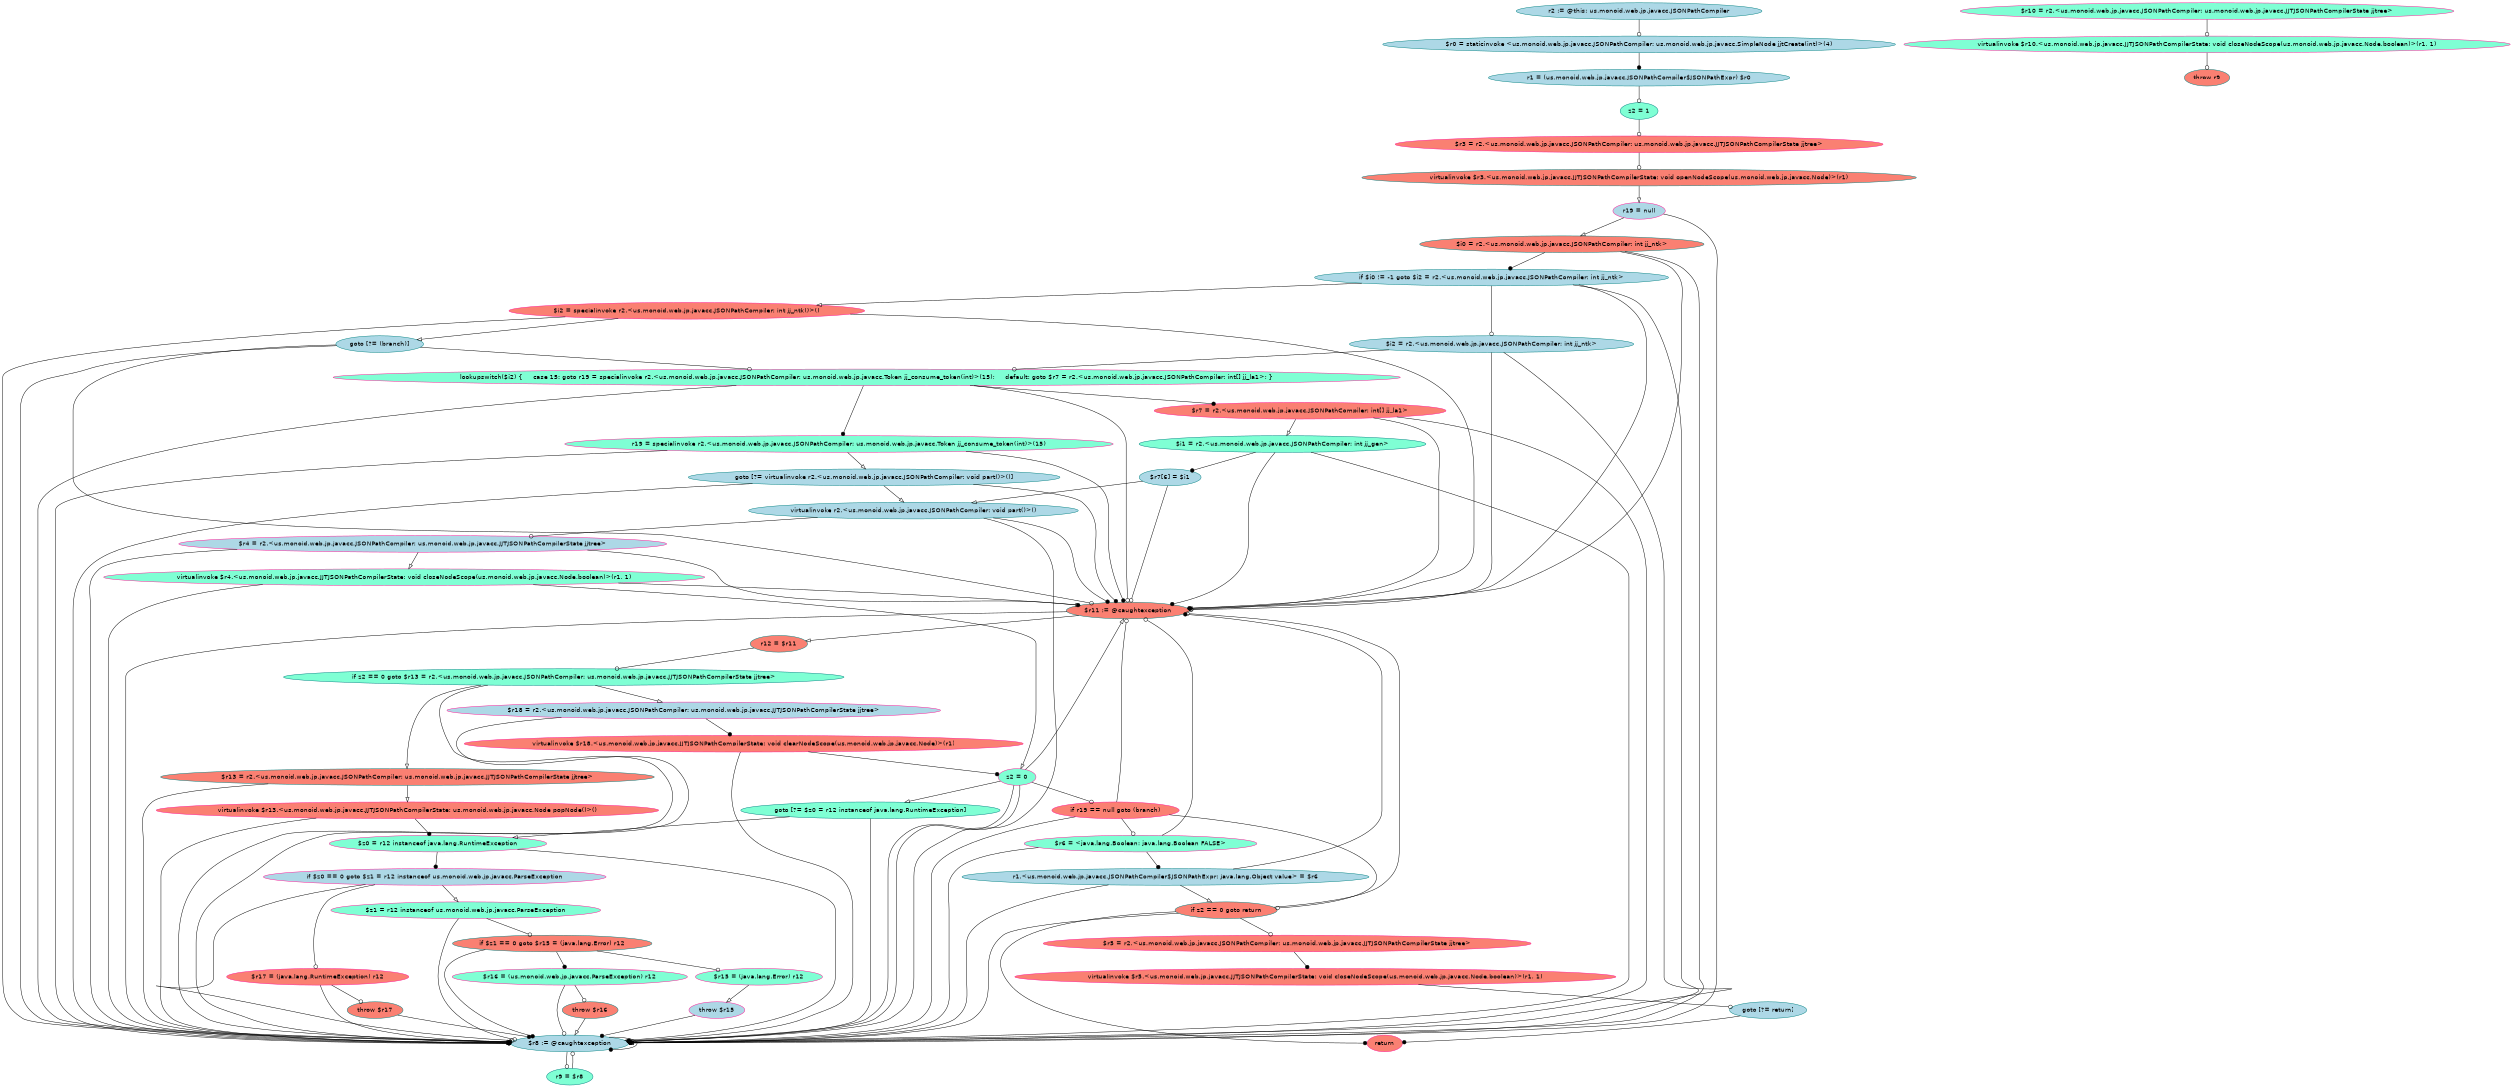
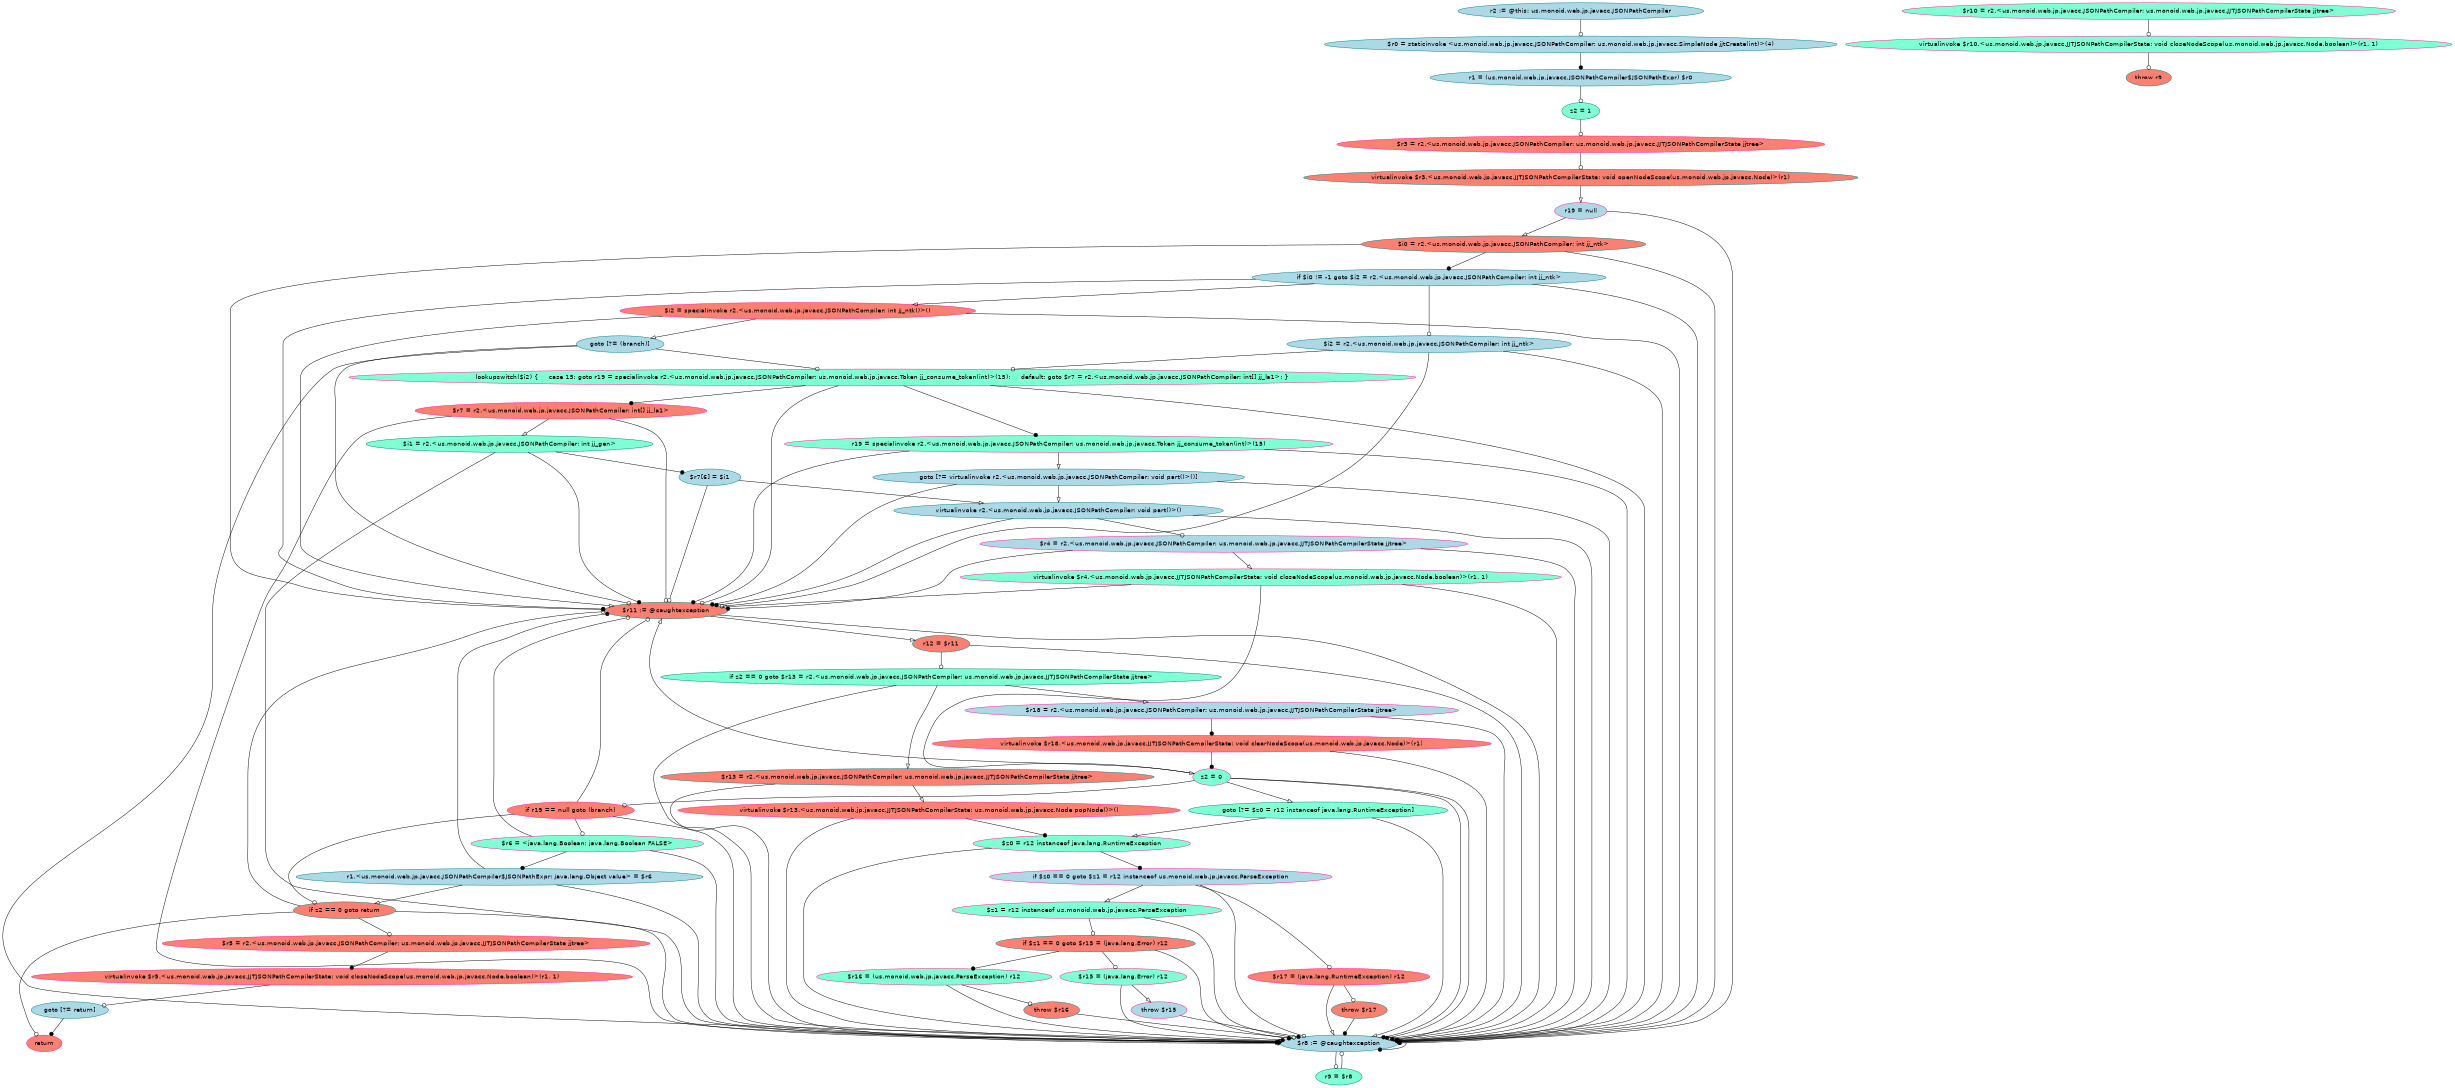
none -> (1444, 696)
(1076, 1017) -> (122, 930)
none -> (1186, 1032)
